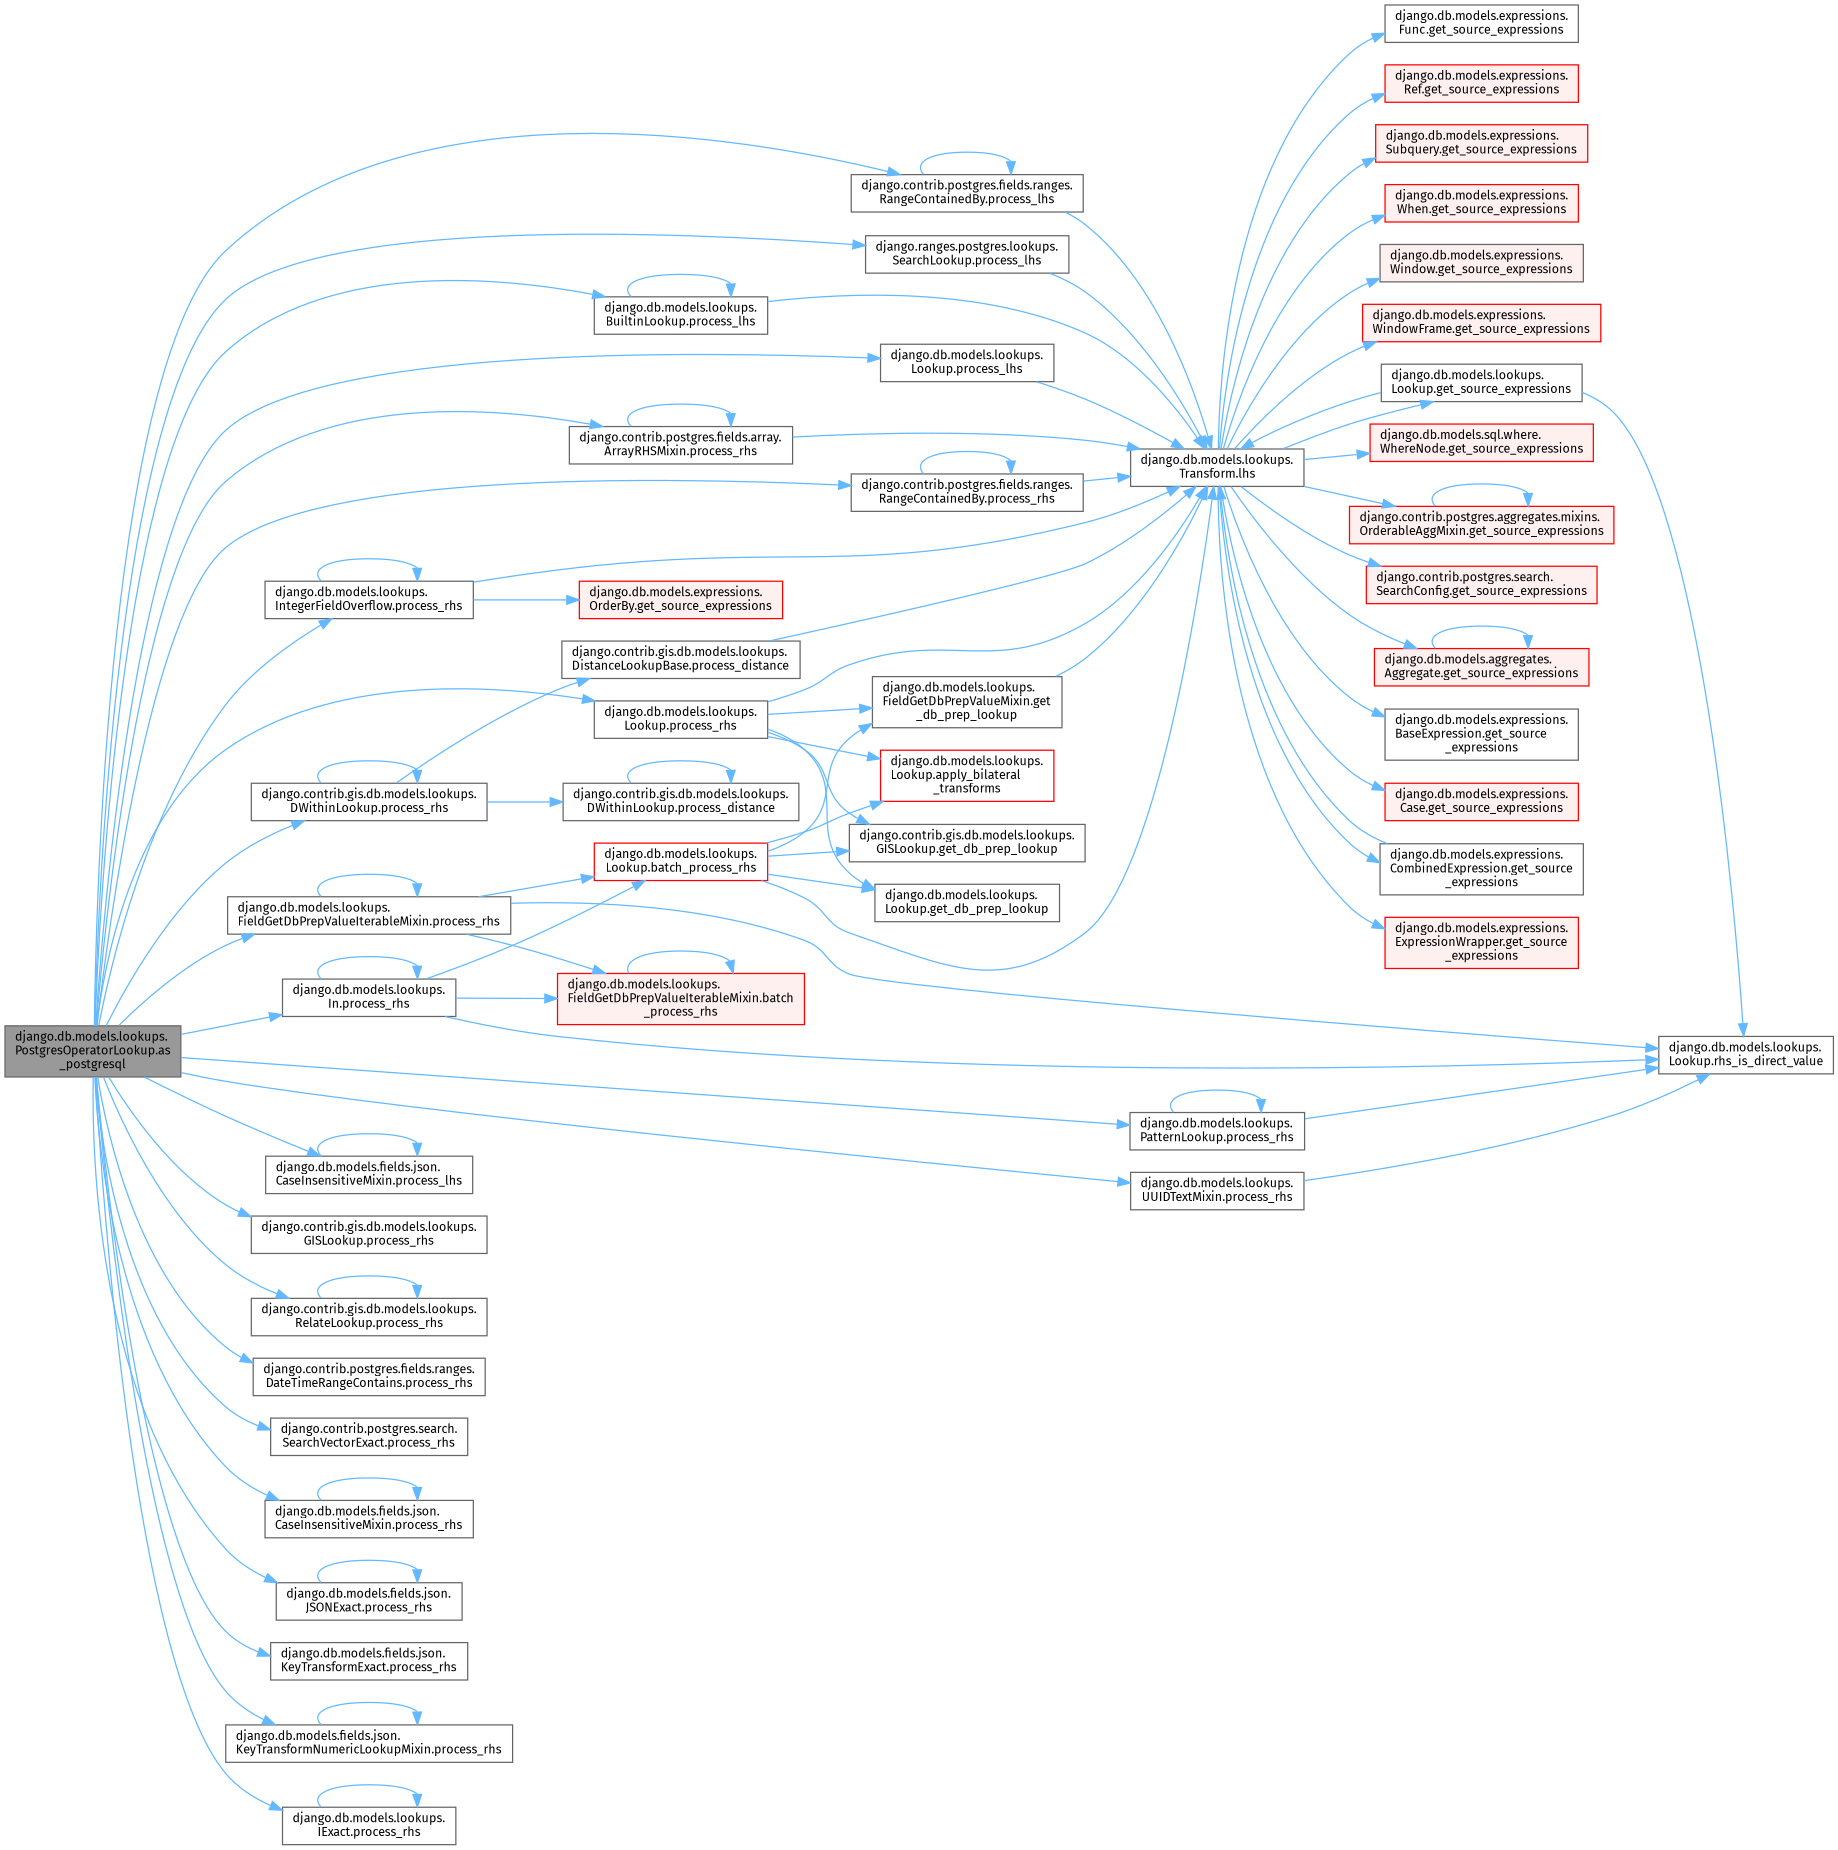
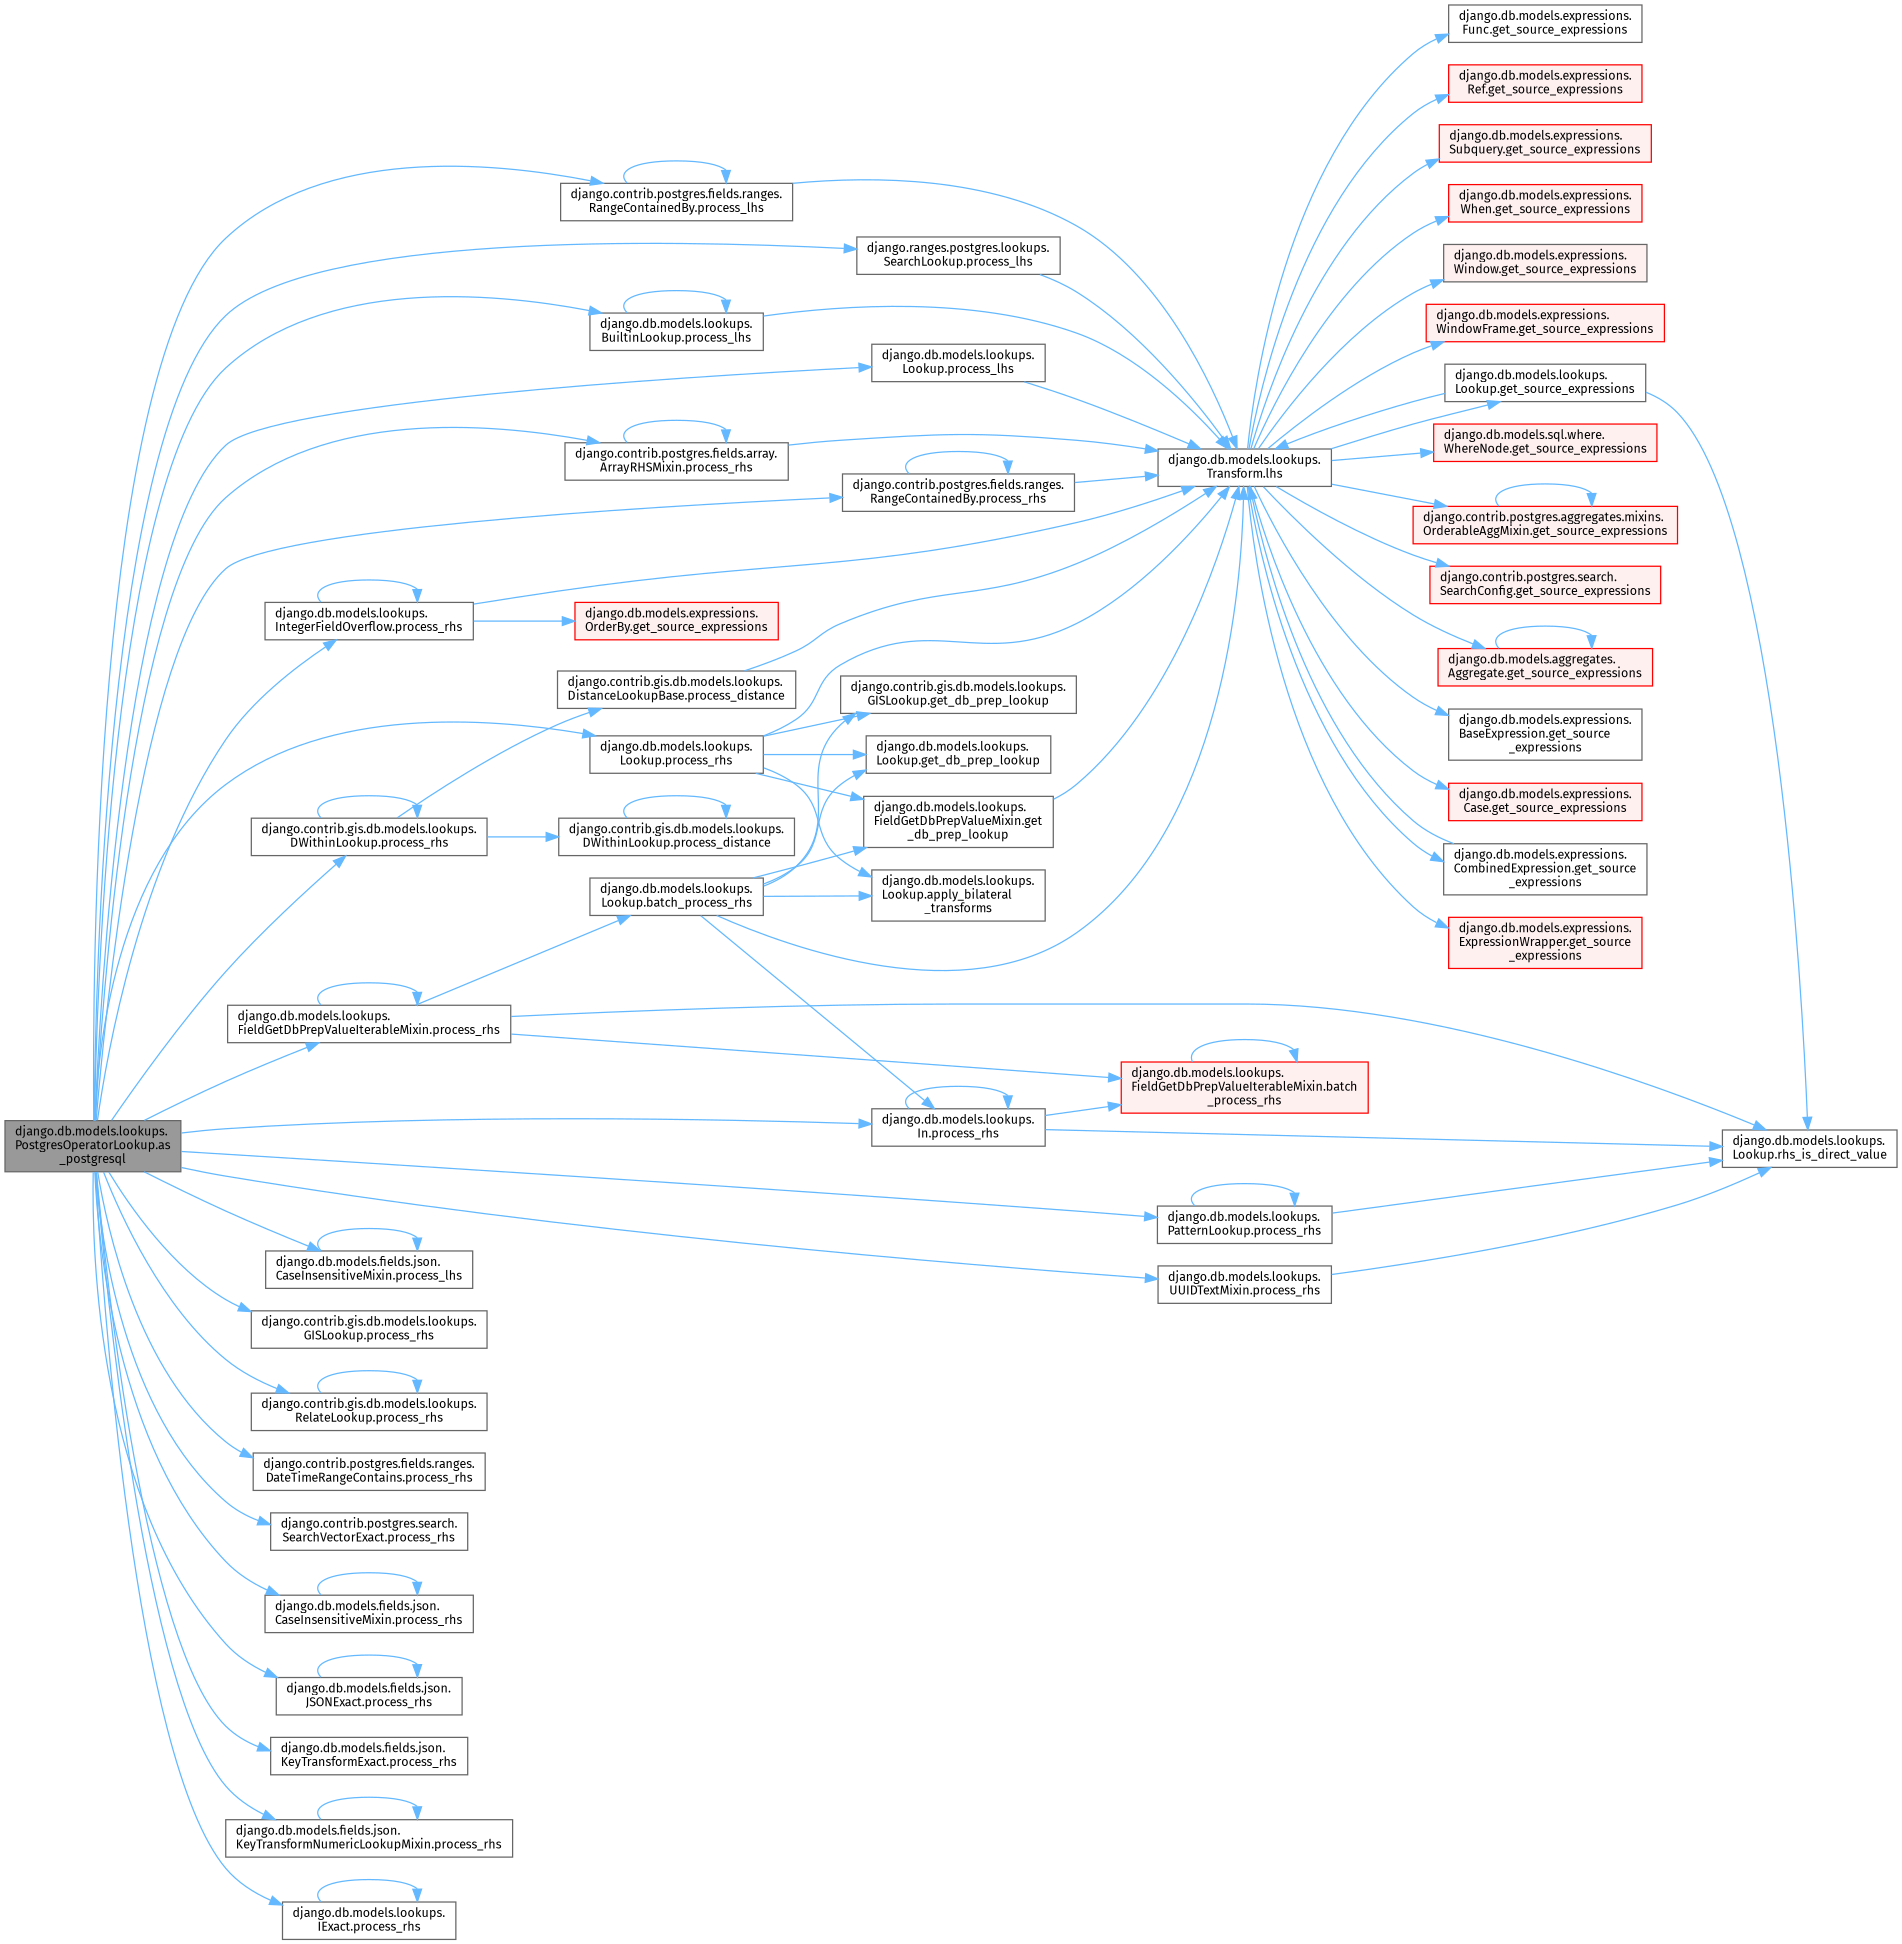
(967, 776) -> (958, 896)
(681, 862) -> (677, 897)
(532, 937) -> (824, 1017)
